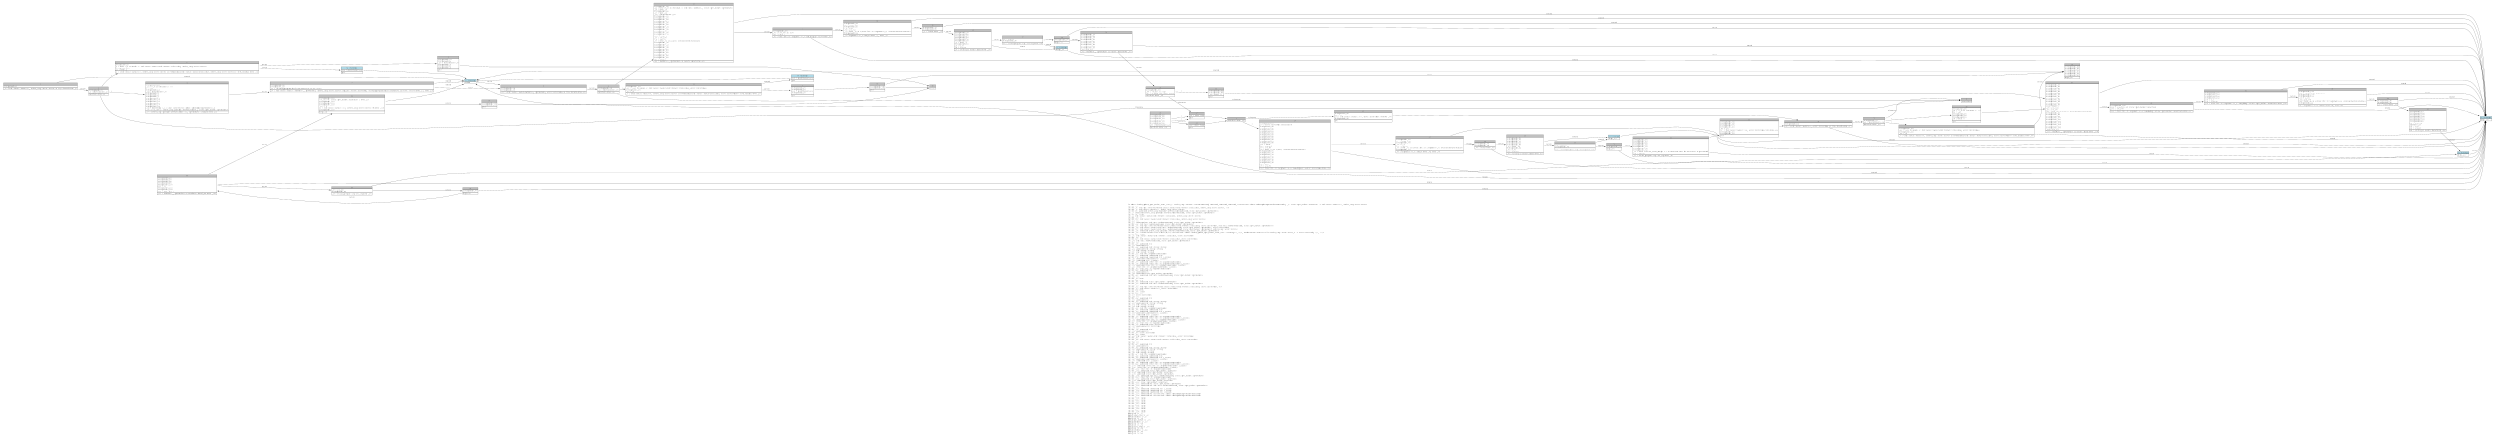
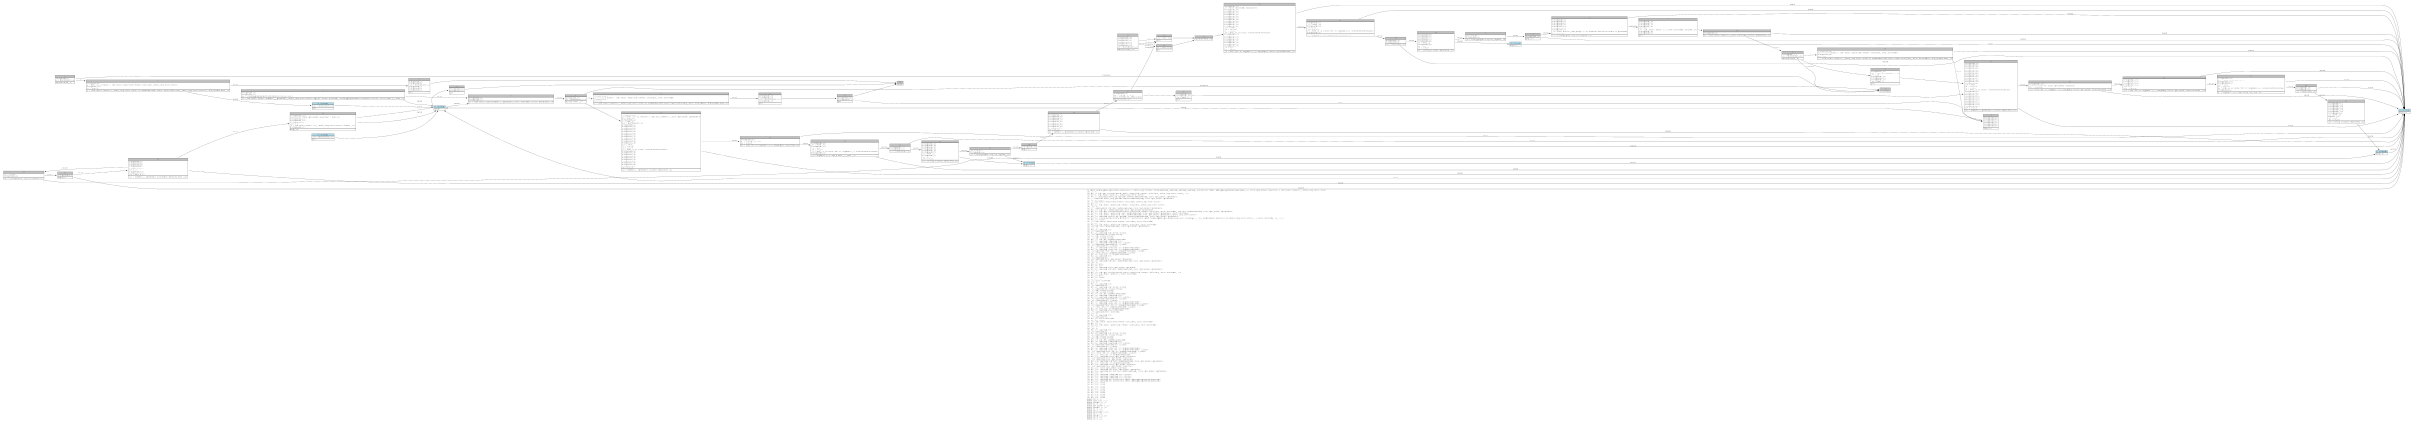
(776, 82) -> none
(40, 86) -> none
(187, 97) -> none
(1363, 116) -> none
(1601, 141) -> none
